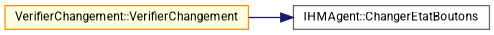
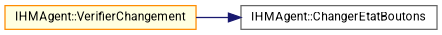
(127, 17) -> (101, 17)
